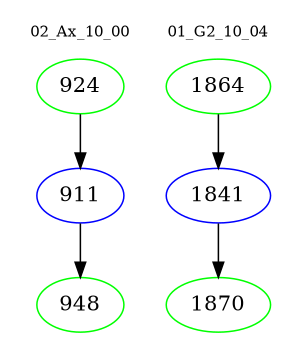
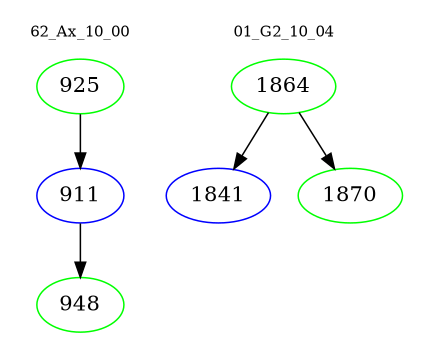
(80, 33) -> (80, 33)
(80, 86) -> (80, 86)
(218, 243) -> (313, 134)
